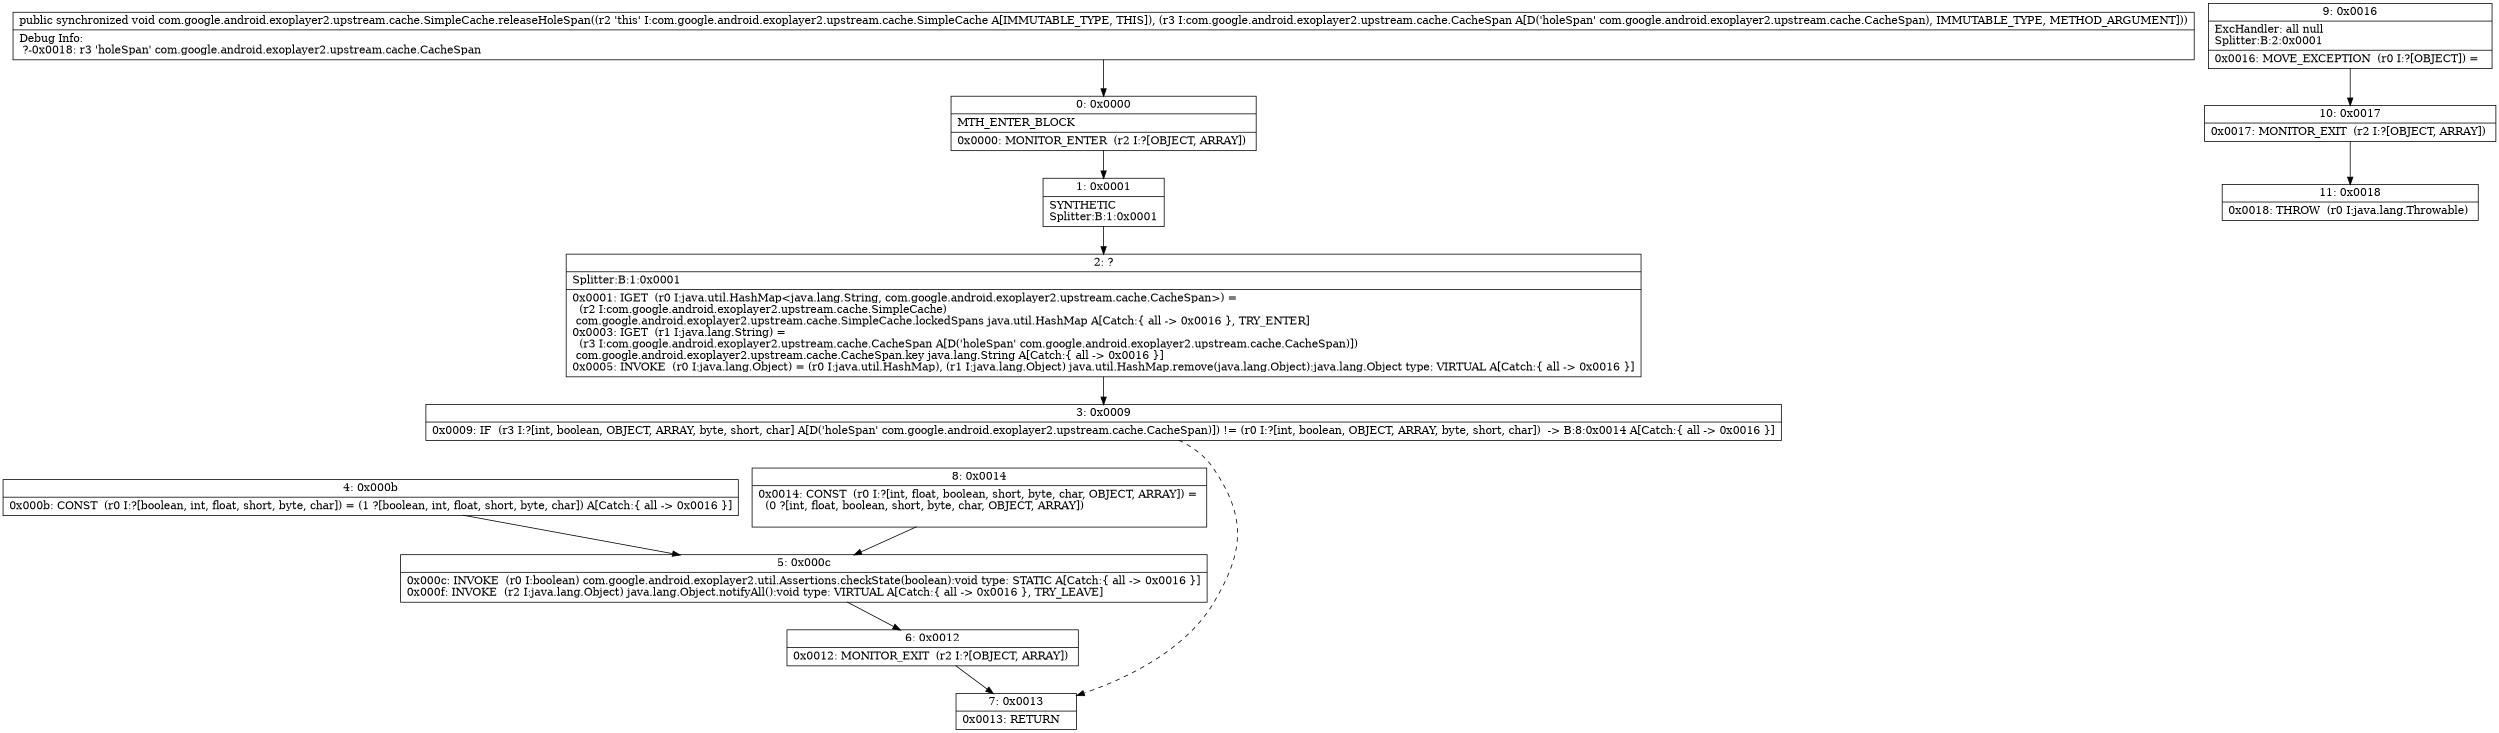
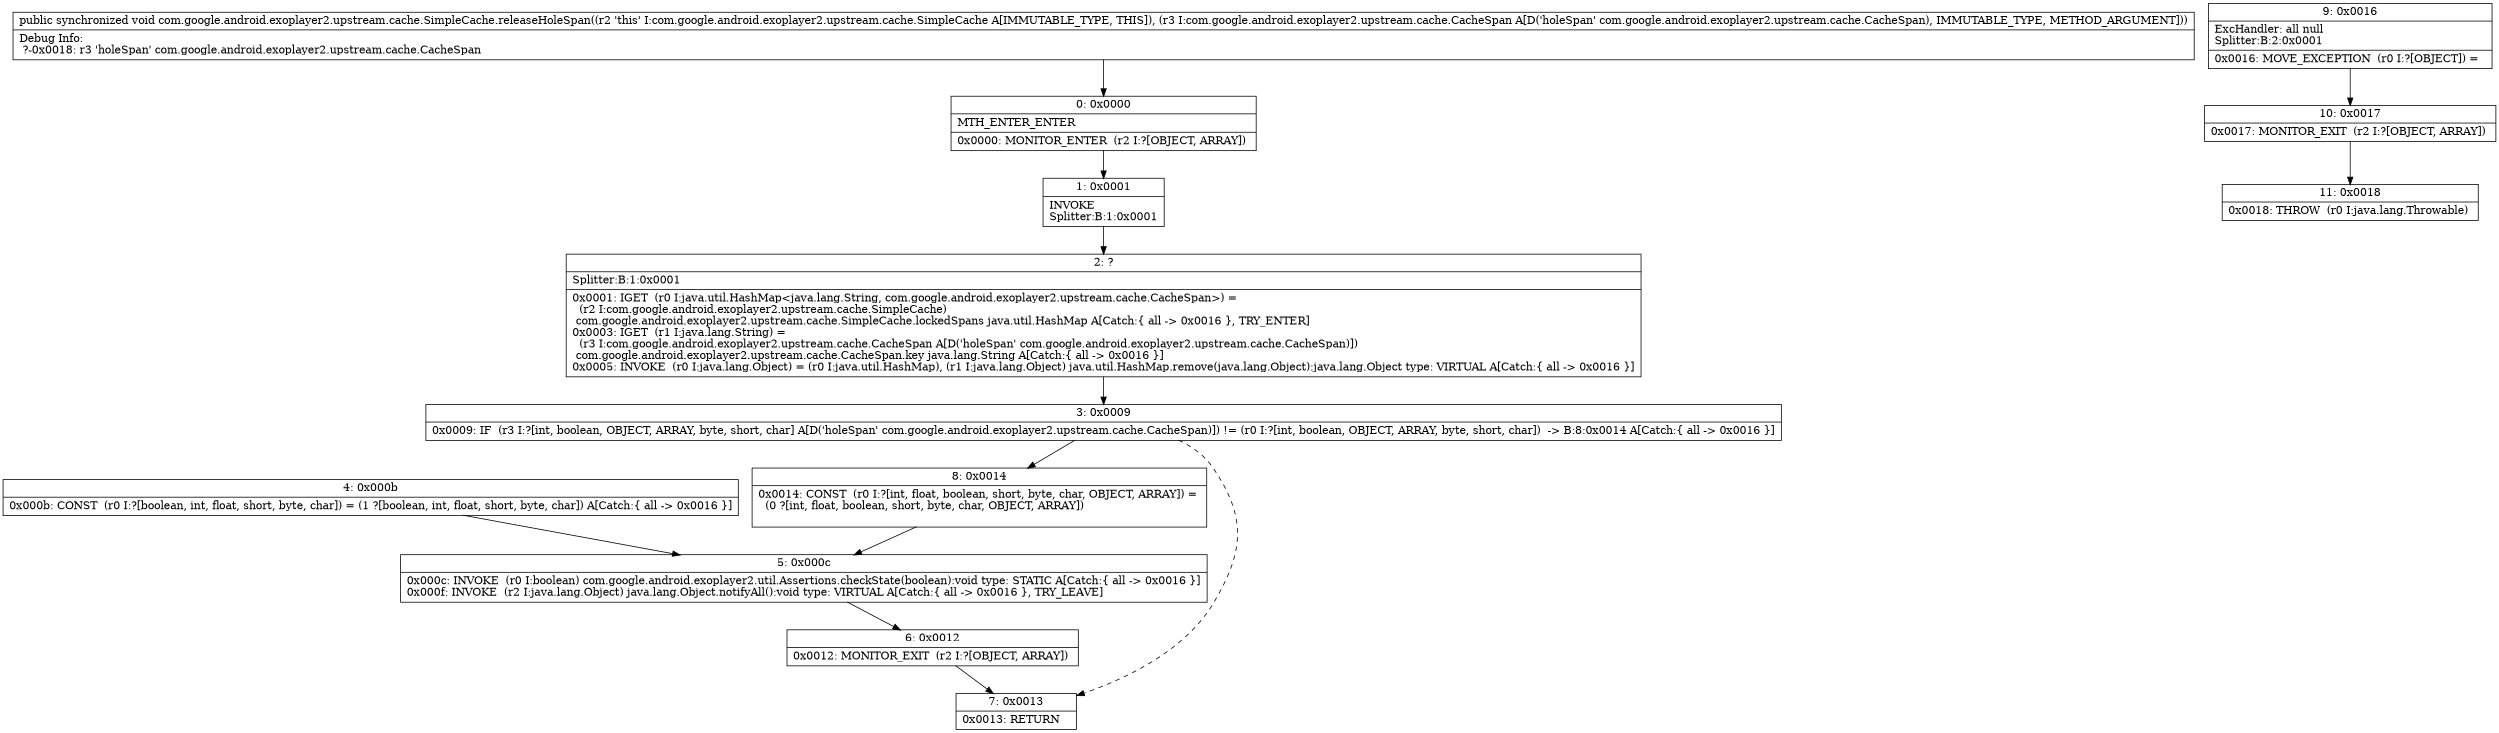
(1016, 123) -> (1016, 123)
(1083, 205) -> (1072, 205)
none -> (1055, 452)
